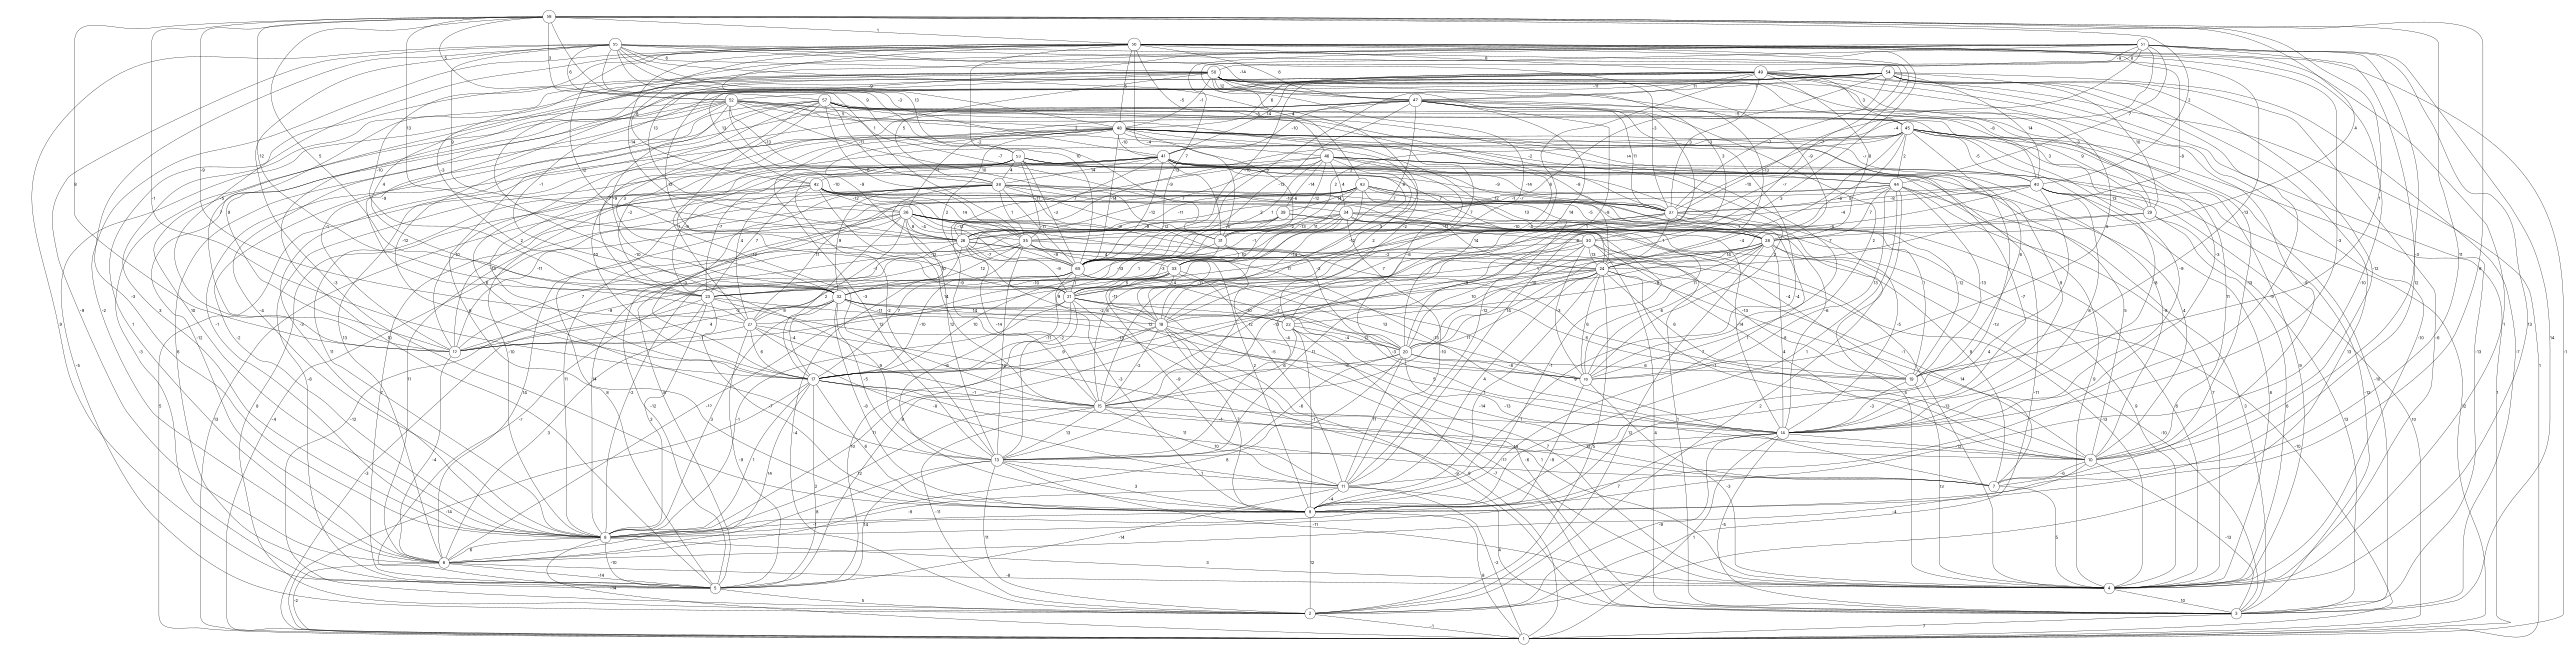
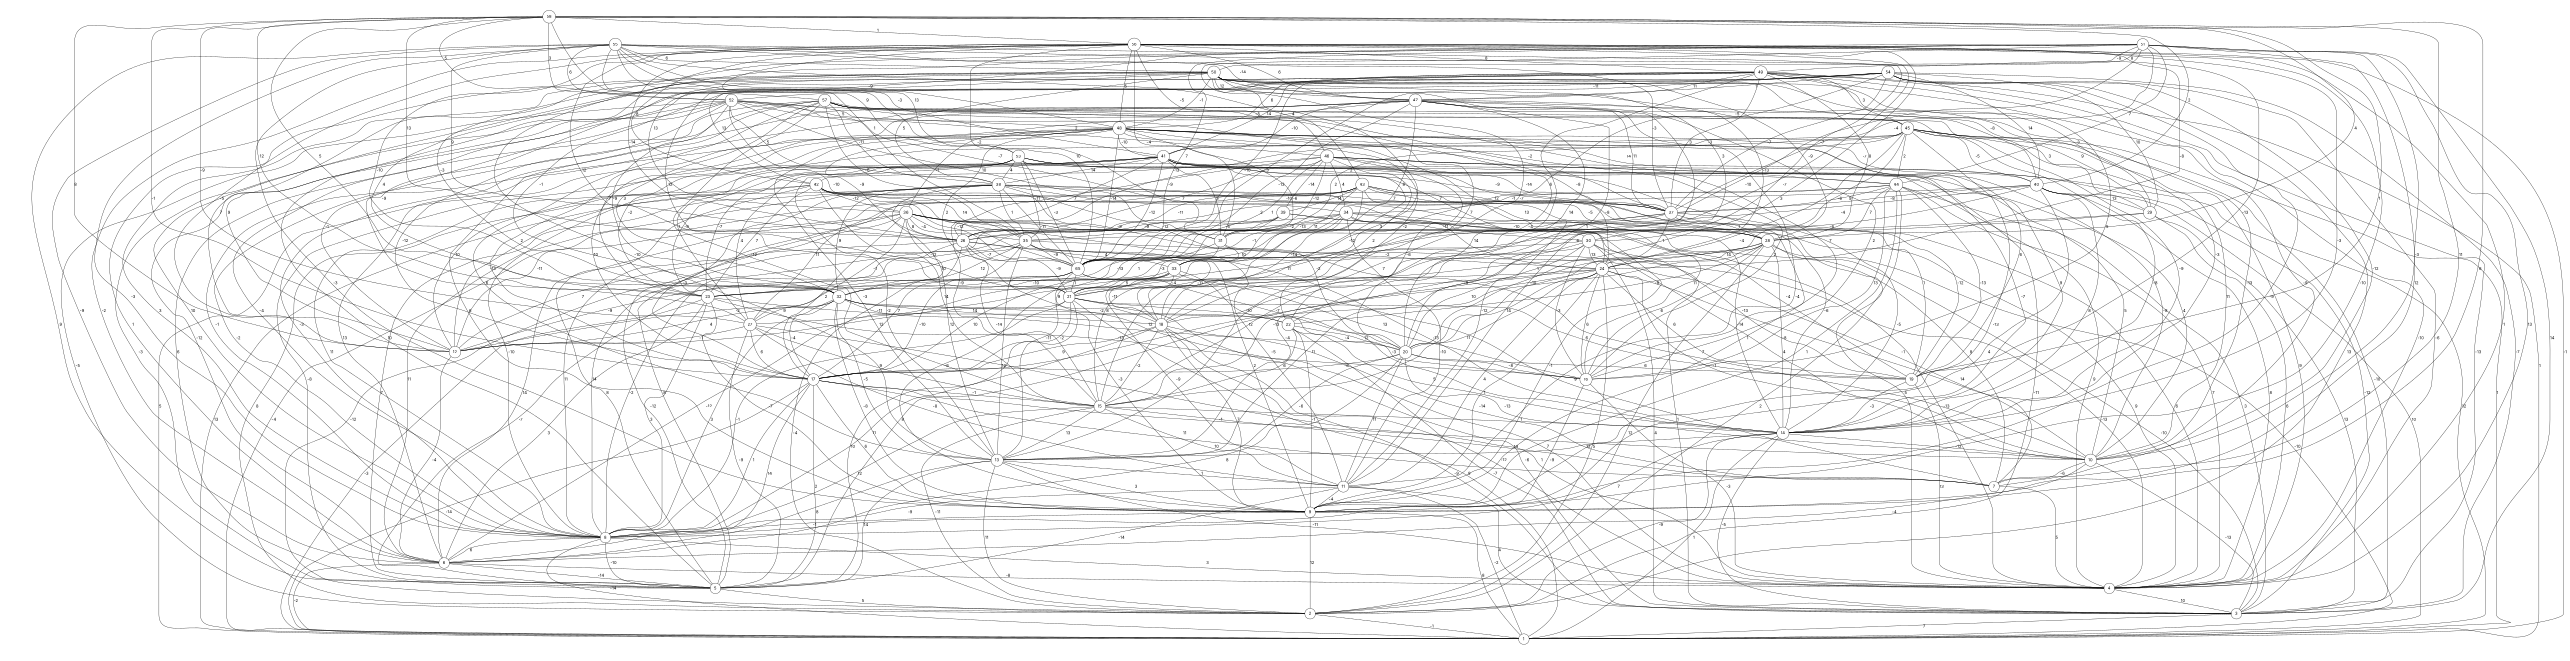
(768, 142) -> (768, 142)
